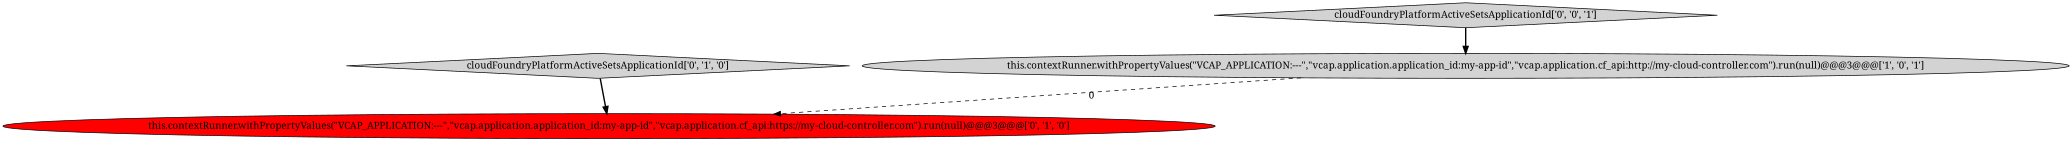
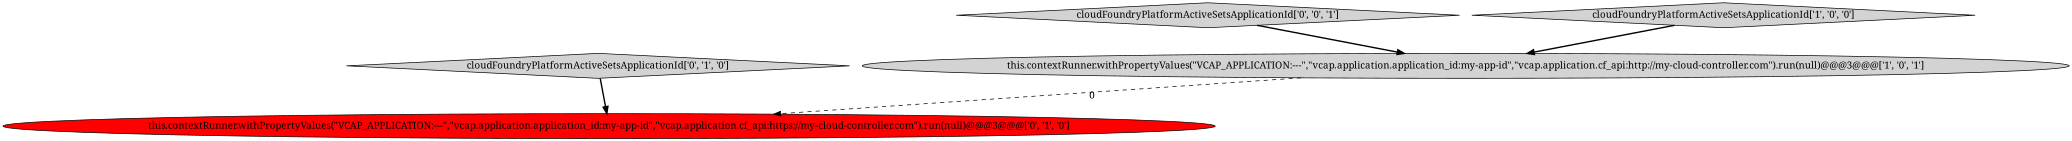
none -> (1723, 15)
